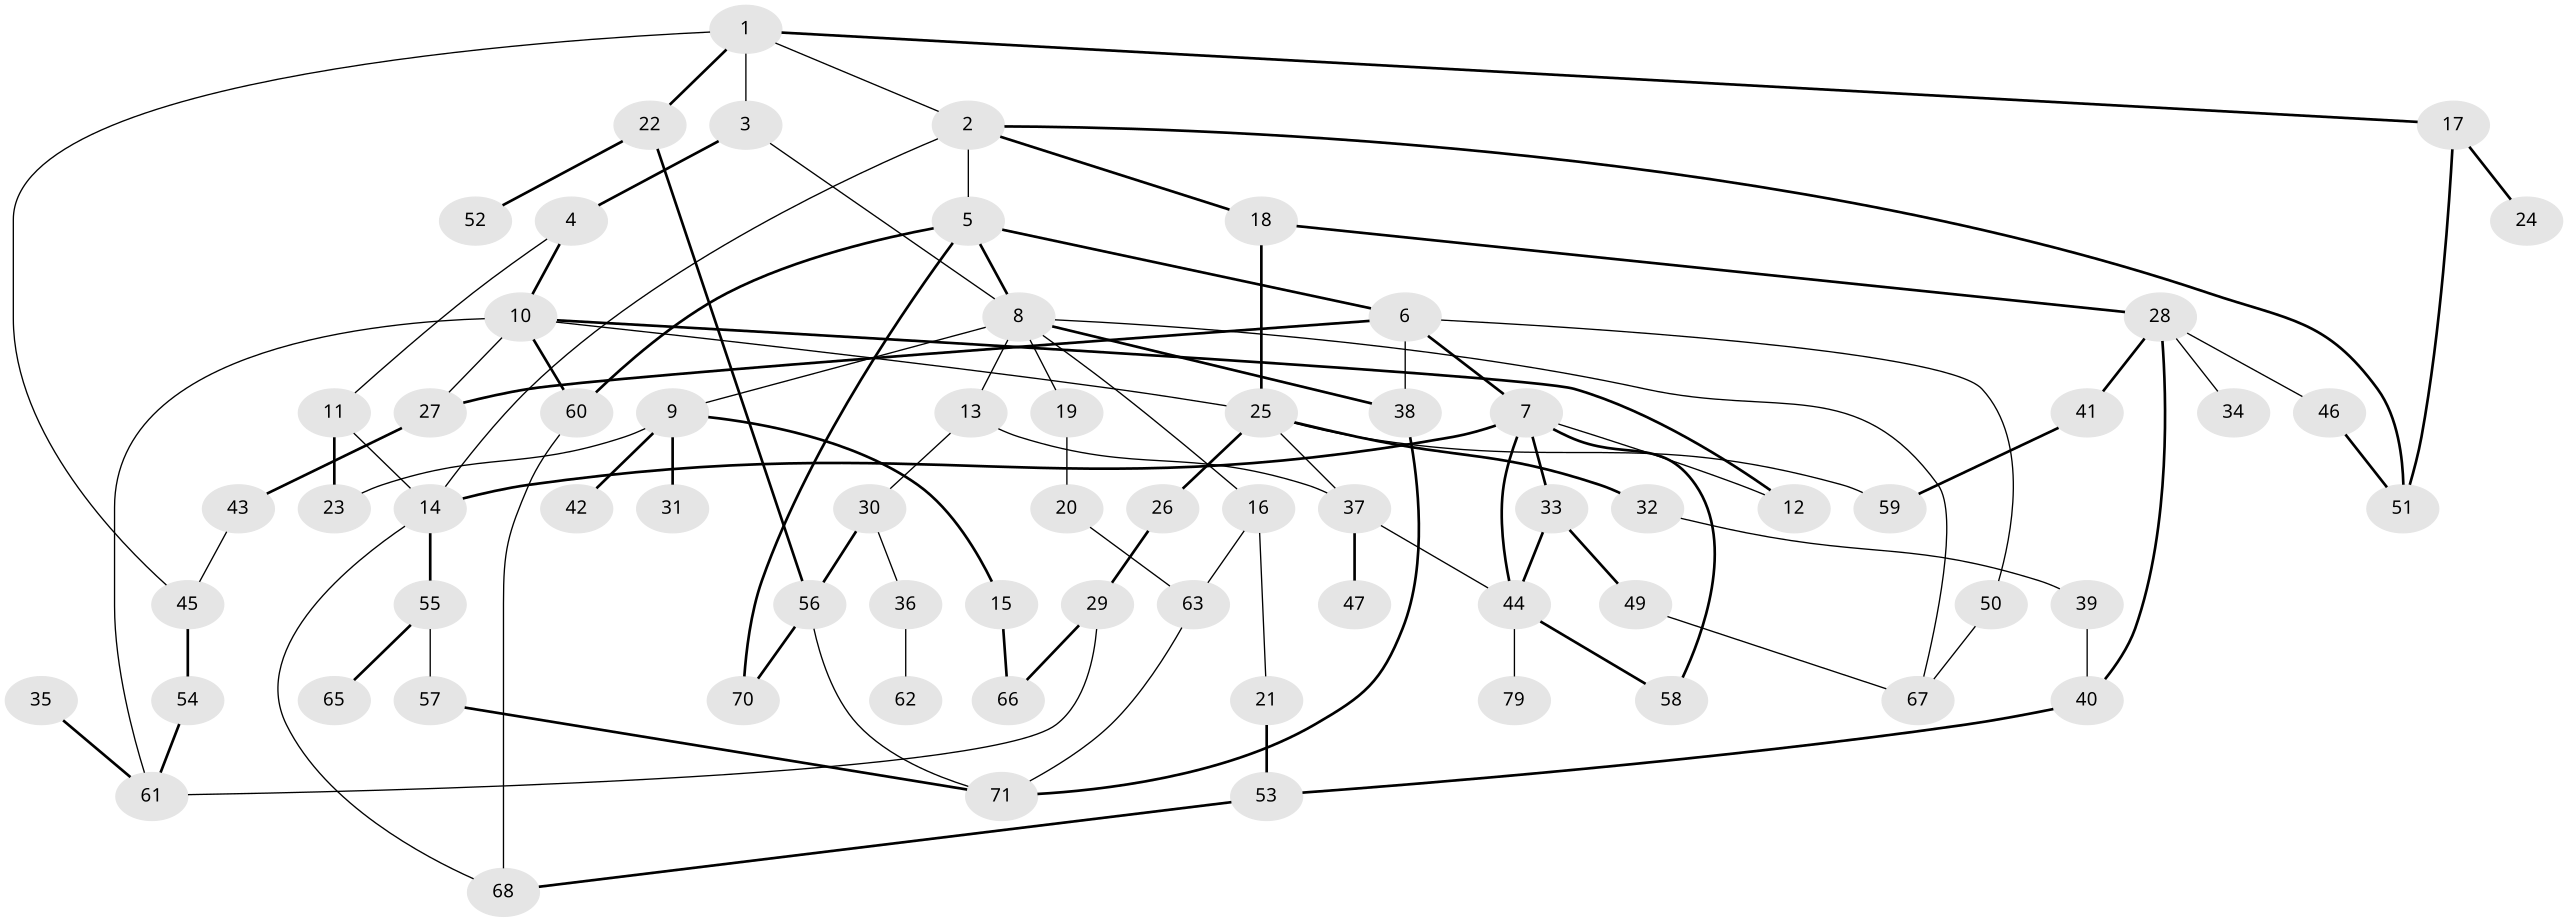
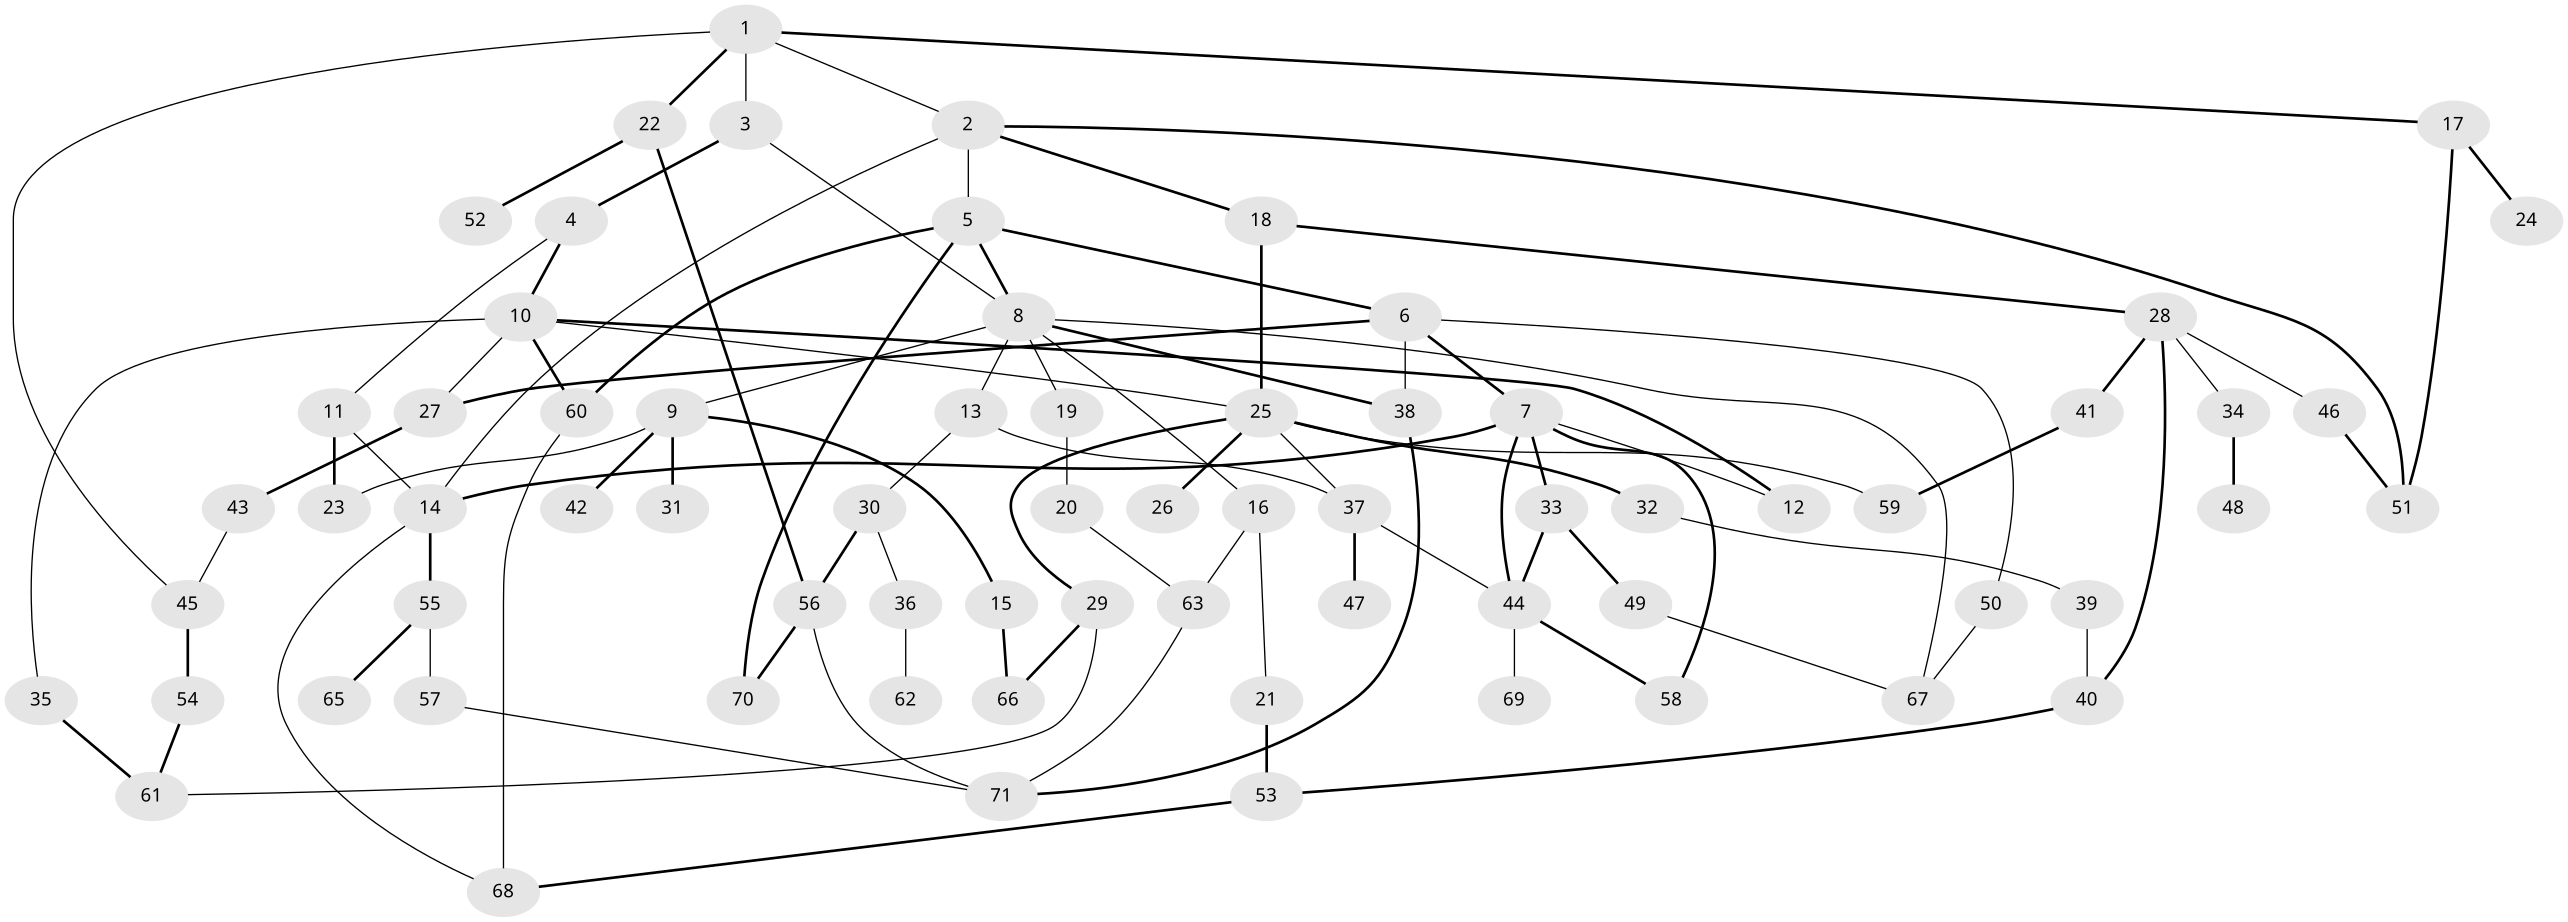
(148, 423) -> (138, 366)
none -> (2234, 509)
(1136, 549) -> (1027, 478)
(1514, 701) -> (1514, 701)
(716, 749) -> (716, 749)
